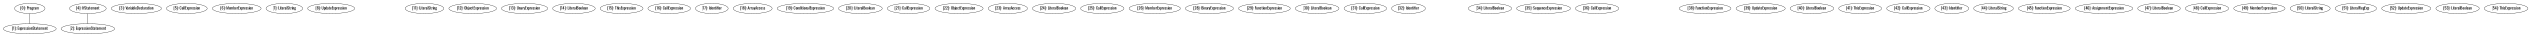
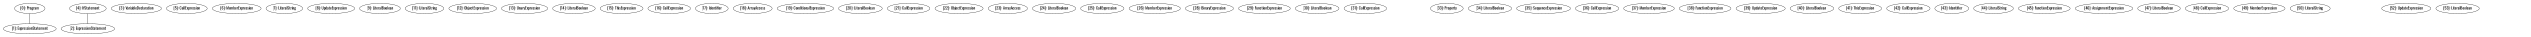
none -> (380, 8)
(1408, 8) -> none
none -> (1447, 8)
none -> (1649, 8)
(2356, 8) -> none
(2506, 8) -> none
